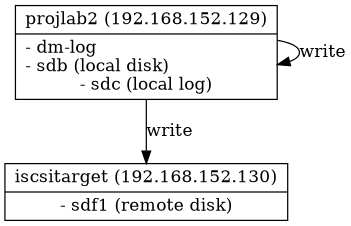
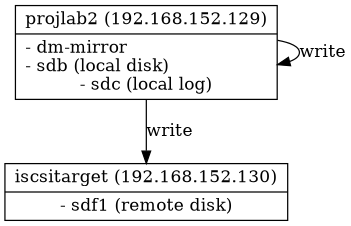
(61, 48) -> (77, 48)
